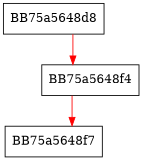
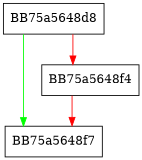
none -> (23, 76)
